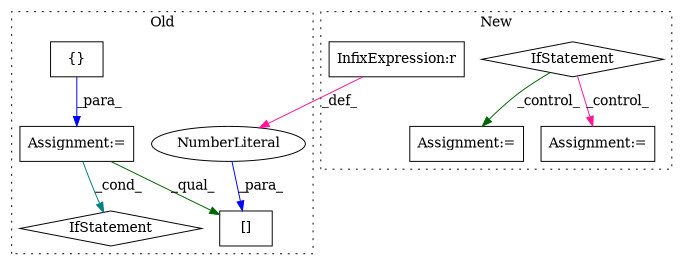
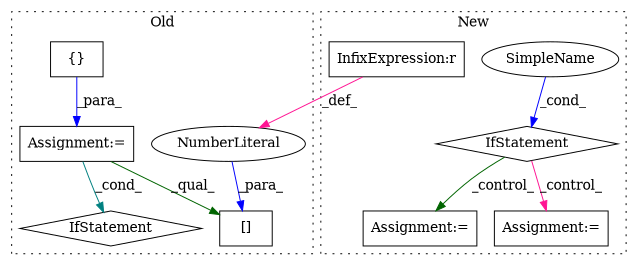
none -> (550, 59)
